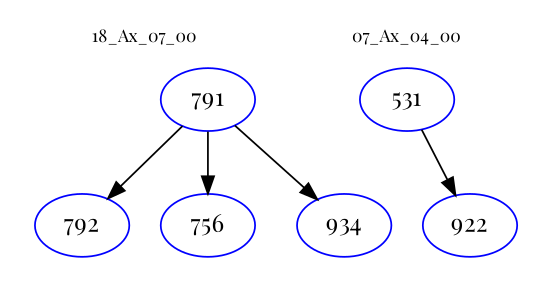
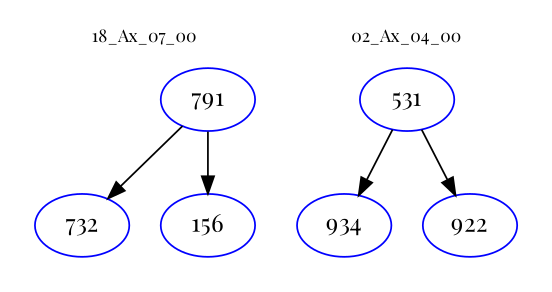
(407, 38) -> (407, 38)
(257, 146) -> (380, 155)
(82, 225) -> (82, 225)
(208, 225) -> (208, 225)
